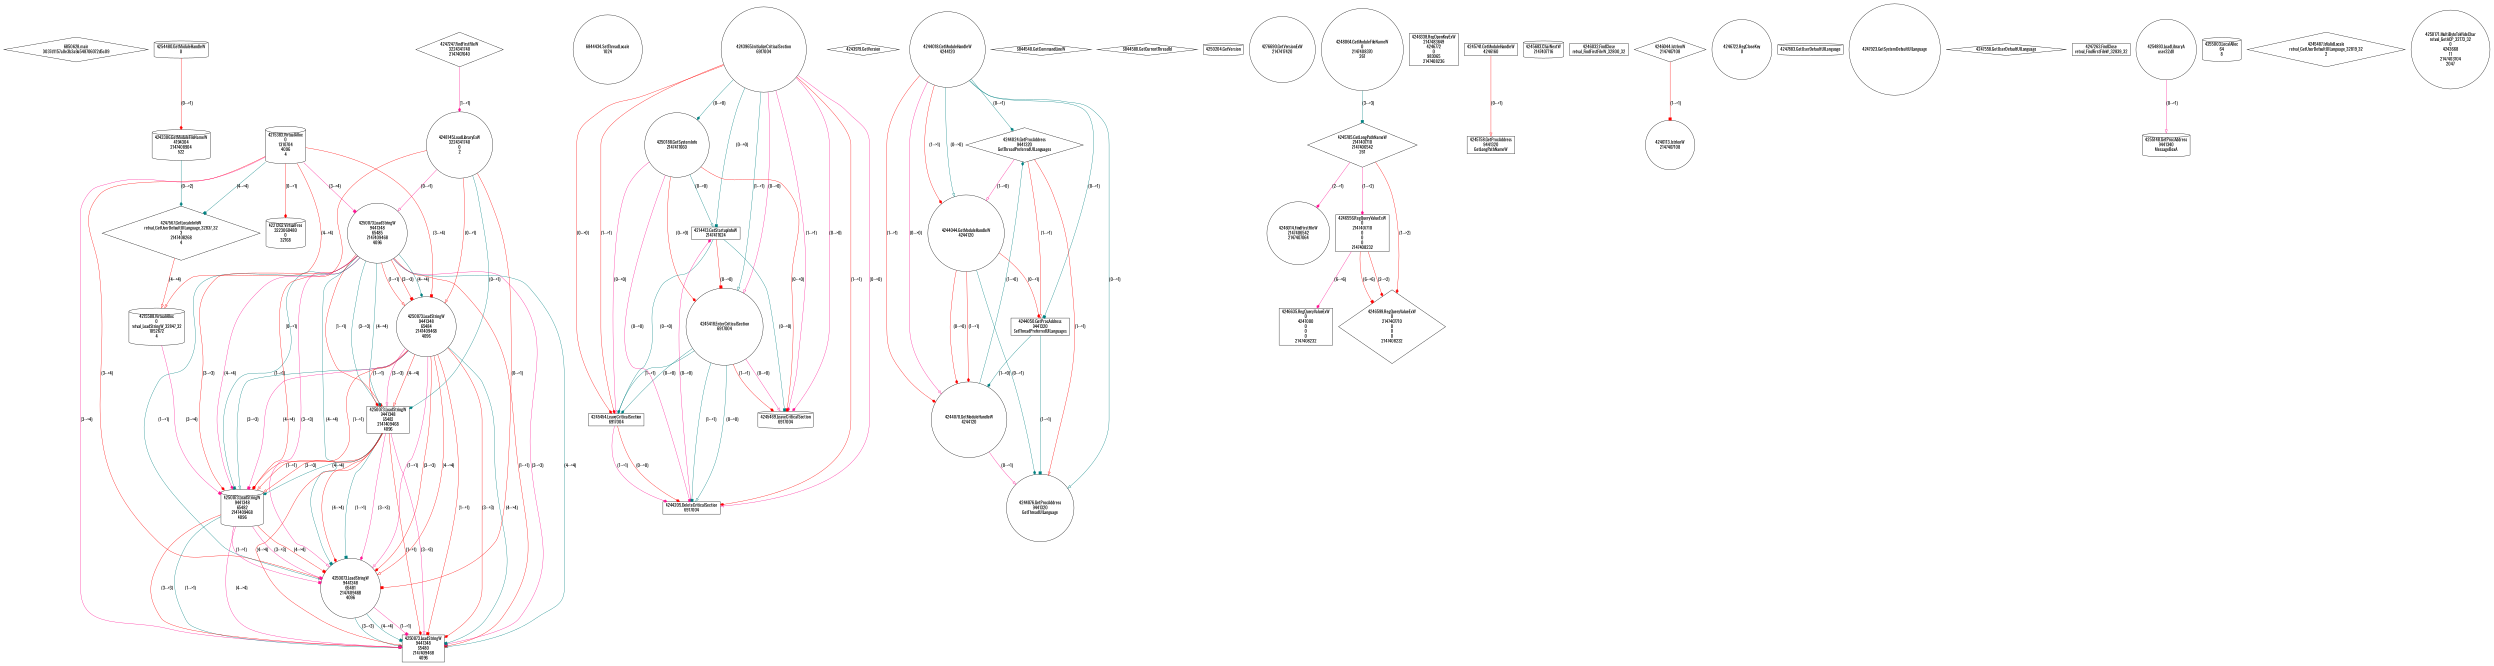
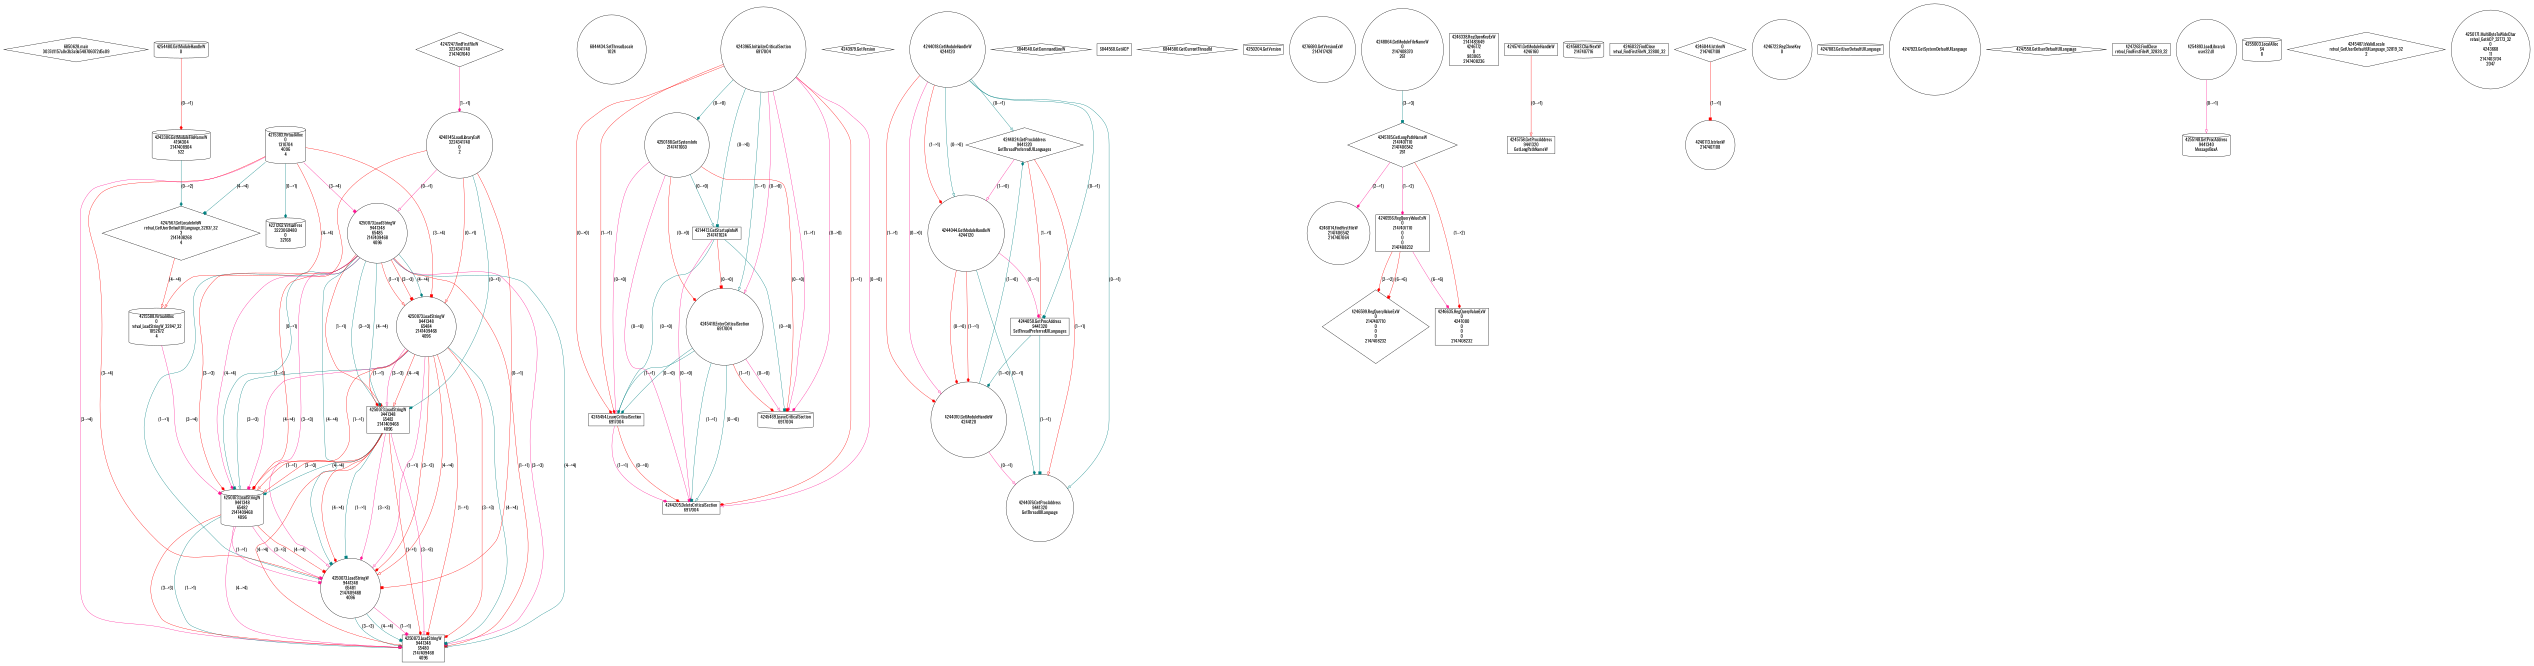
none -> (1114, 50)
(991, 103) -> (991, 104)
(286, 189) -> (286, 189)
(1397, 223) -> (1444, 231)
(1026, 279) -> (1025, 279)
(680, 369) -> (679, 365)
